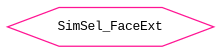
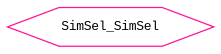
(111, 27) -> (111, 27)
